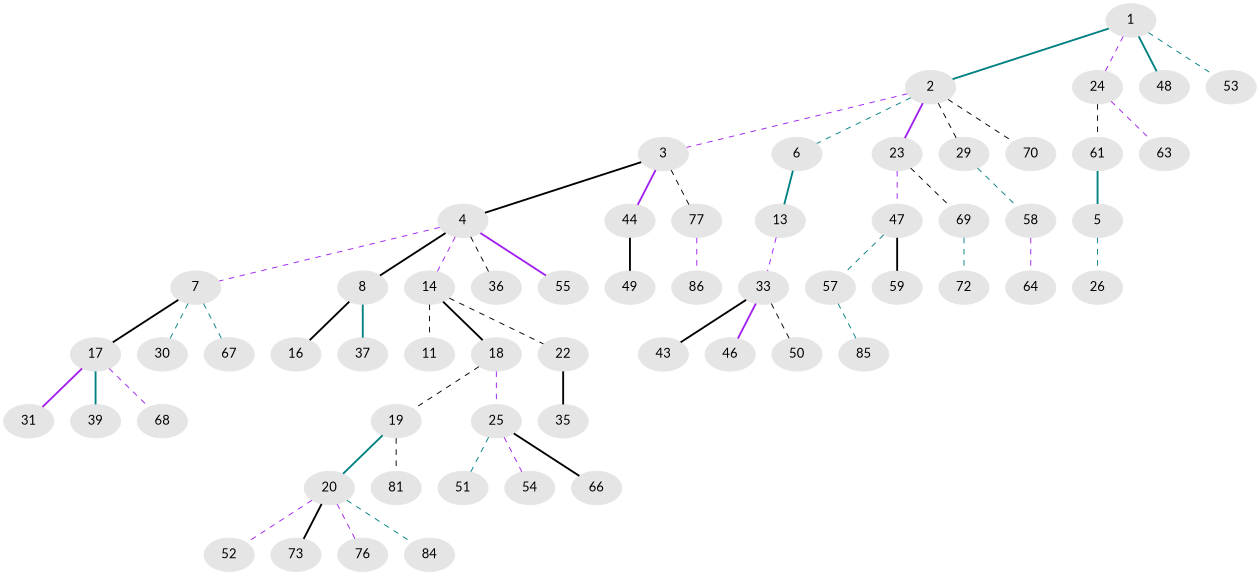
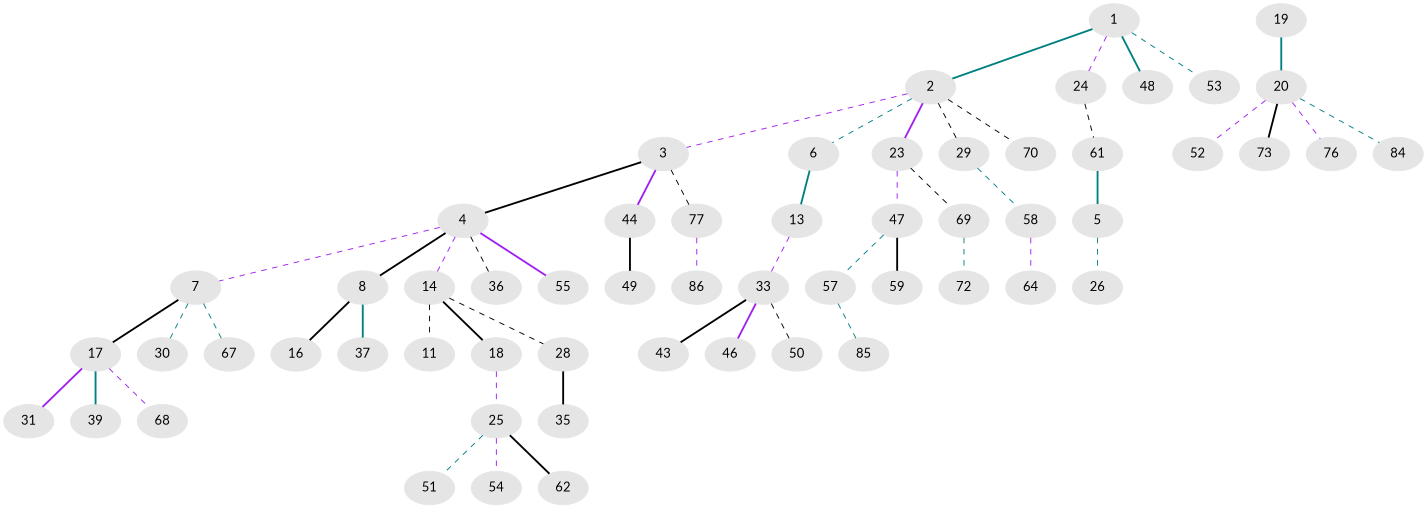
(1164, 154) -> none
(563, 354) -> (563, 354)
(446, 388) -> none
(396, 488) -> none
(597, 488) -> (563, 488)
